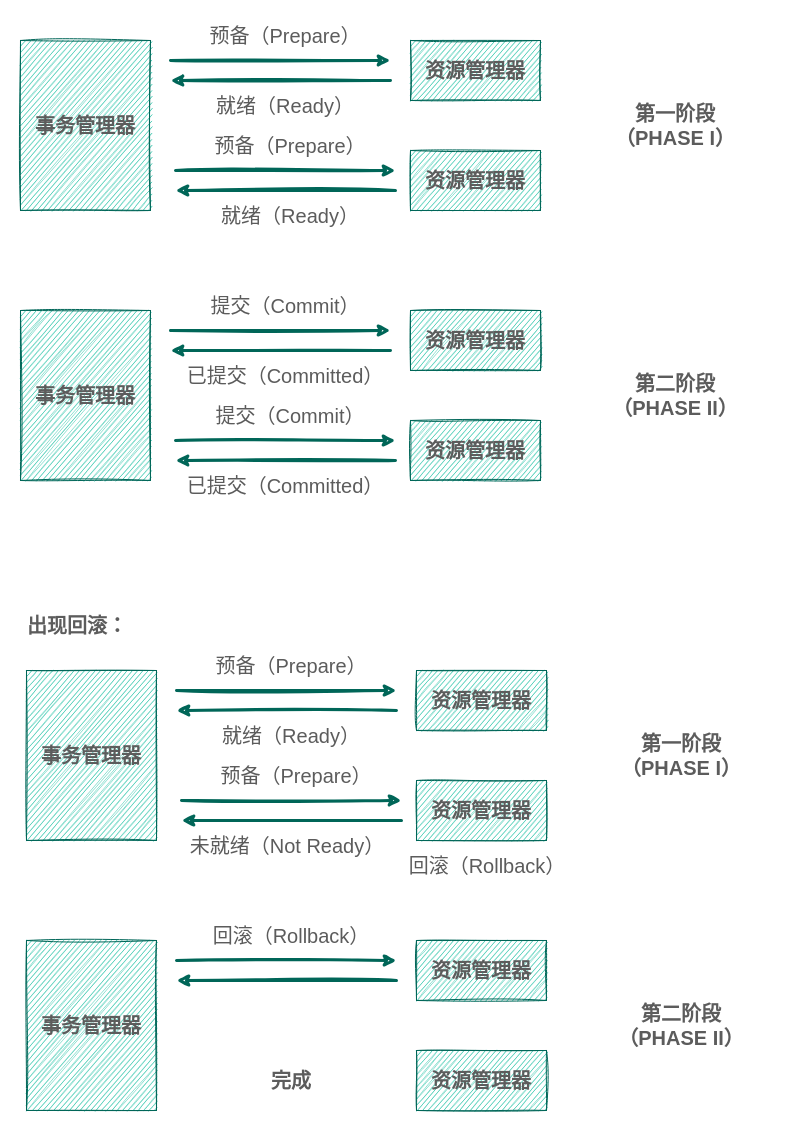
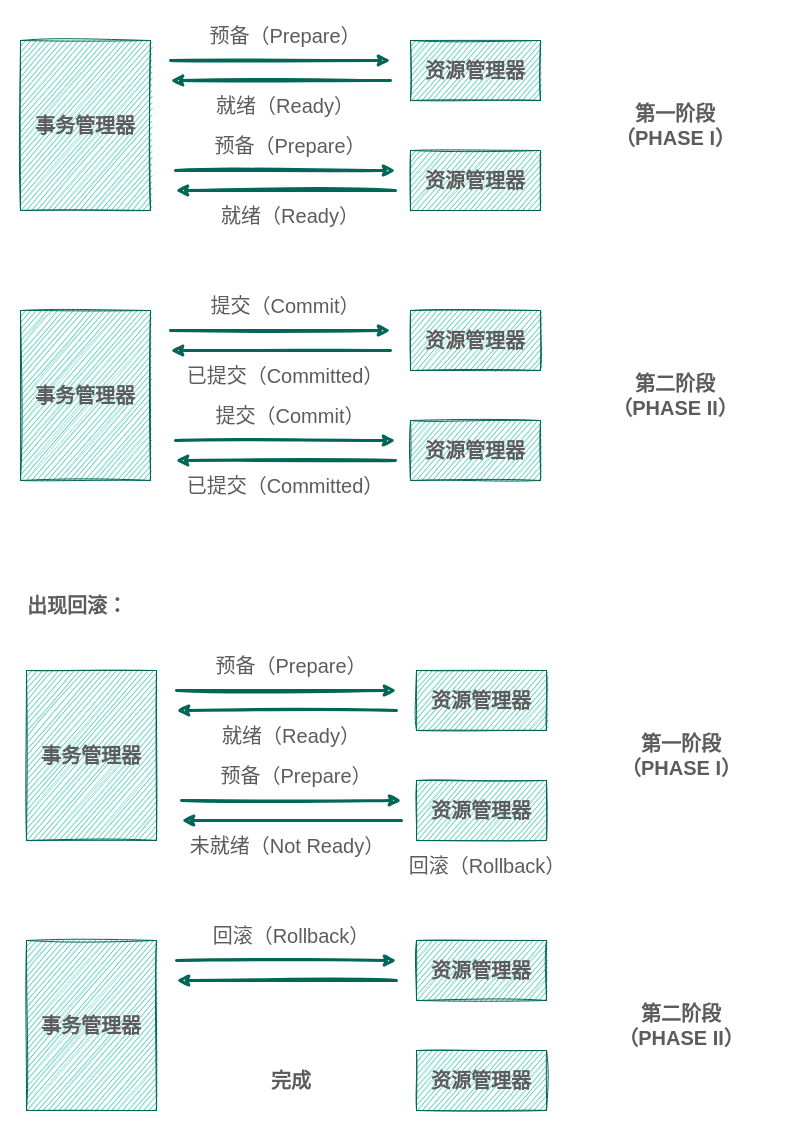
(78, 626) -> (78, 606)
